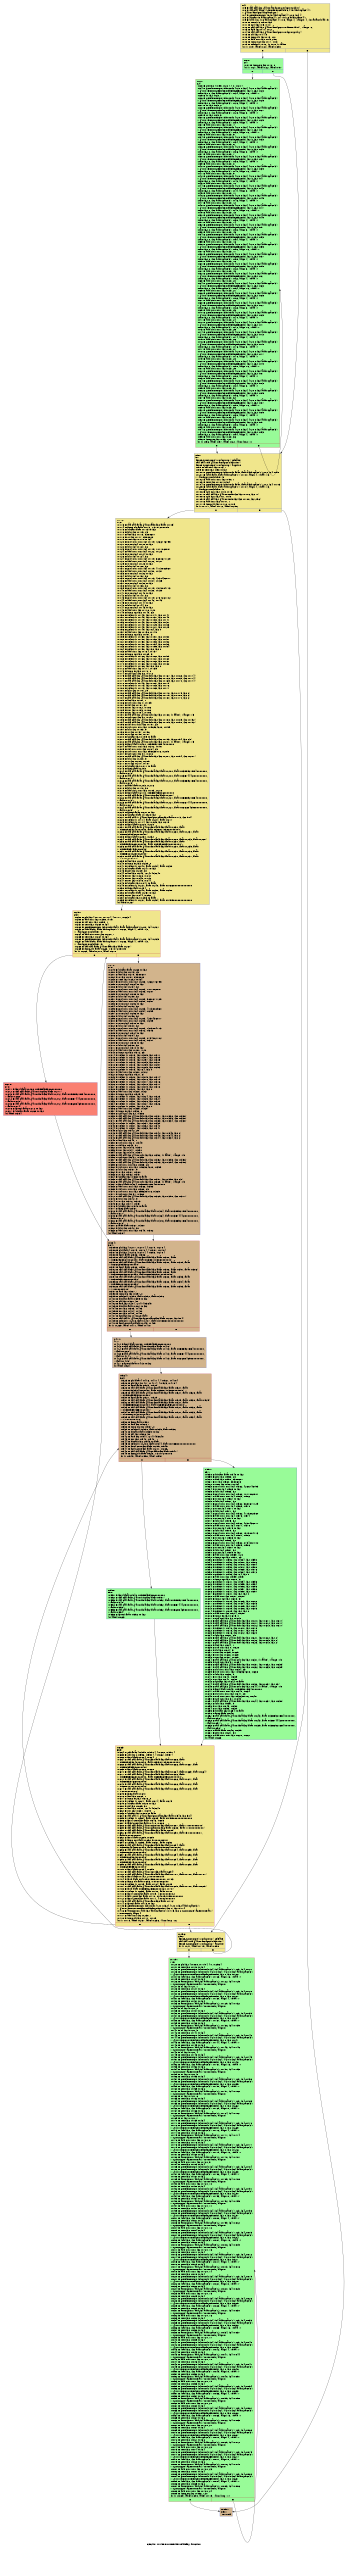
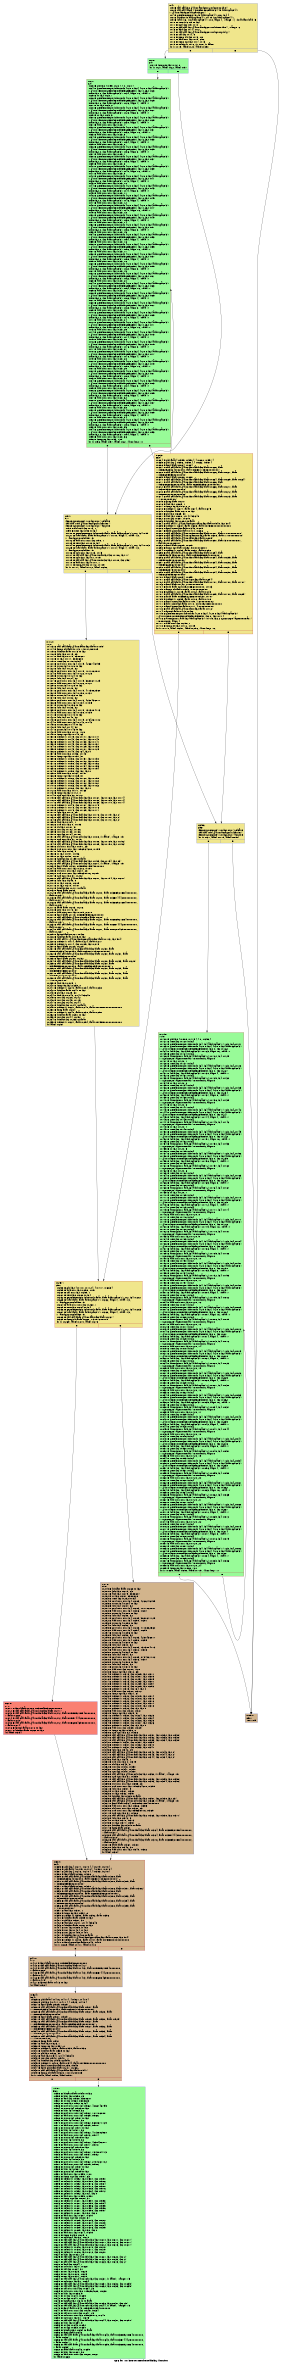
(135, 603) -> (65, 725)
(153, 1604) -> none
(202, 1742) -> none
(25, 1766) -> (254, 1277)
